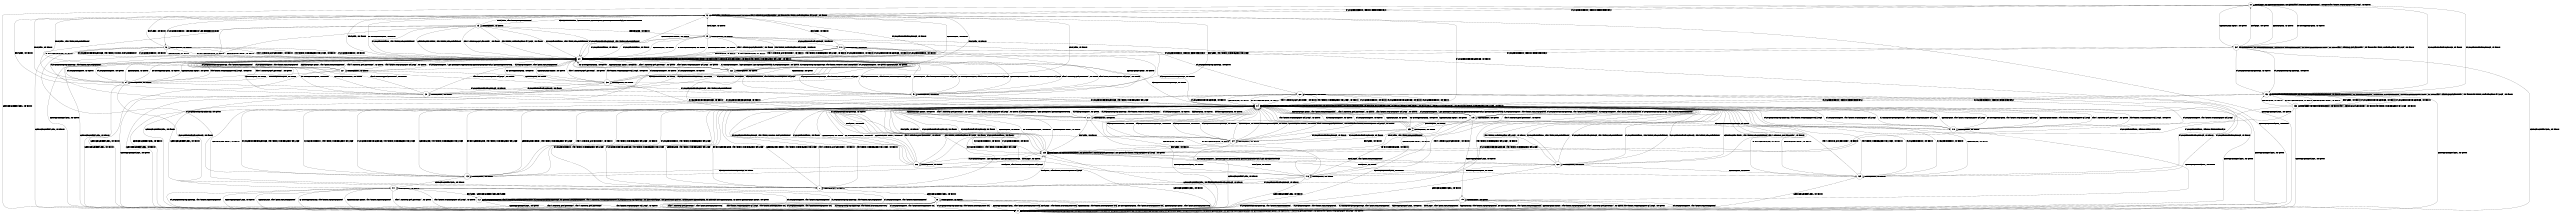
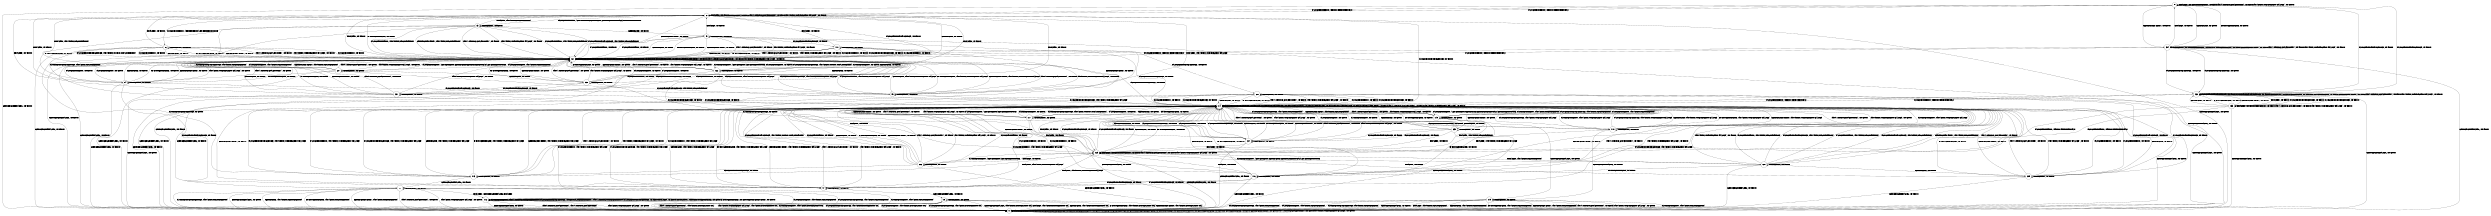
none -> (1459, 148)
